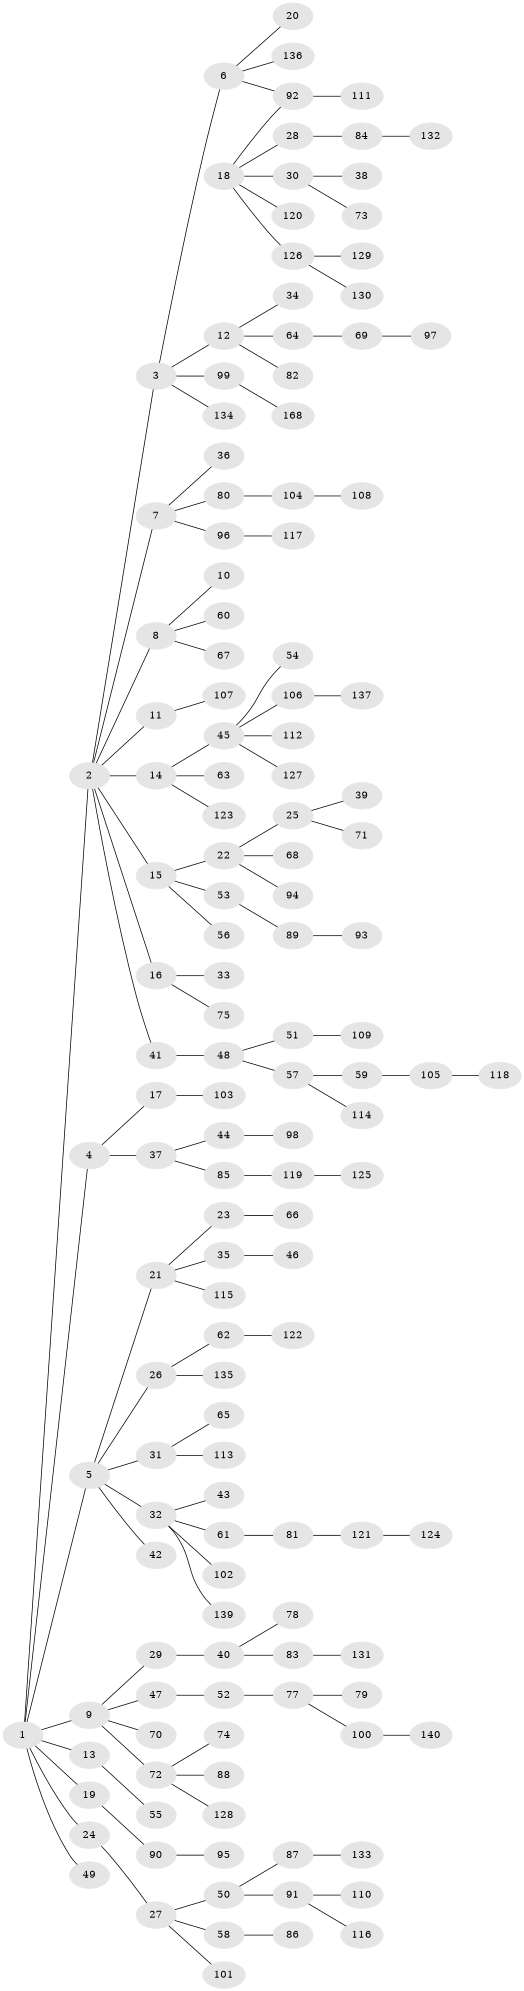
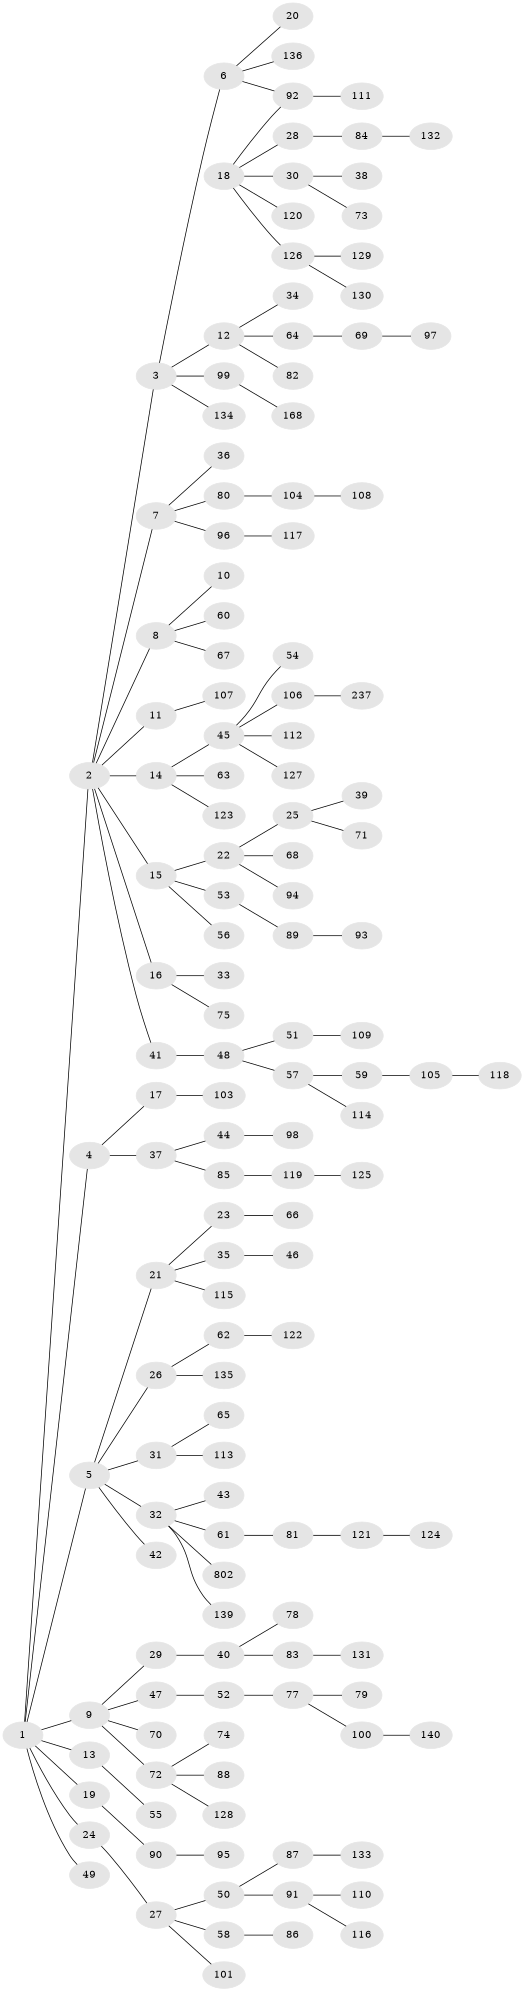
(362, 696) -> (362, 696)
(224, 1575) -> (224, 1575)
